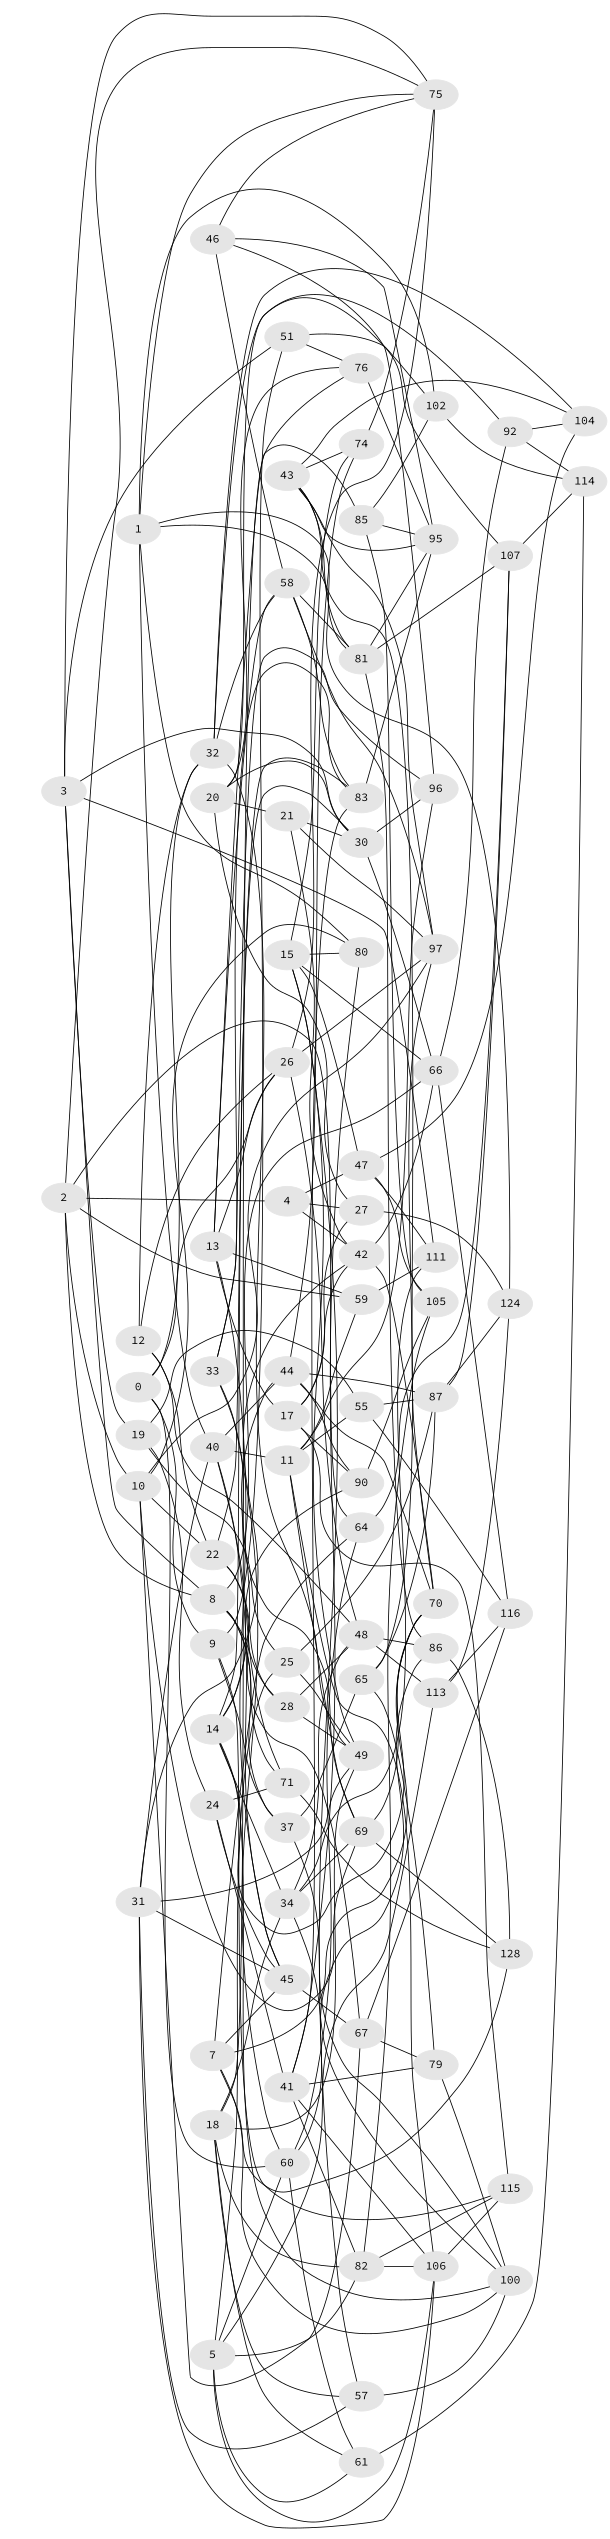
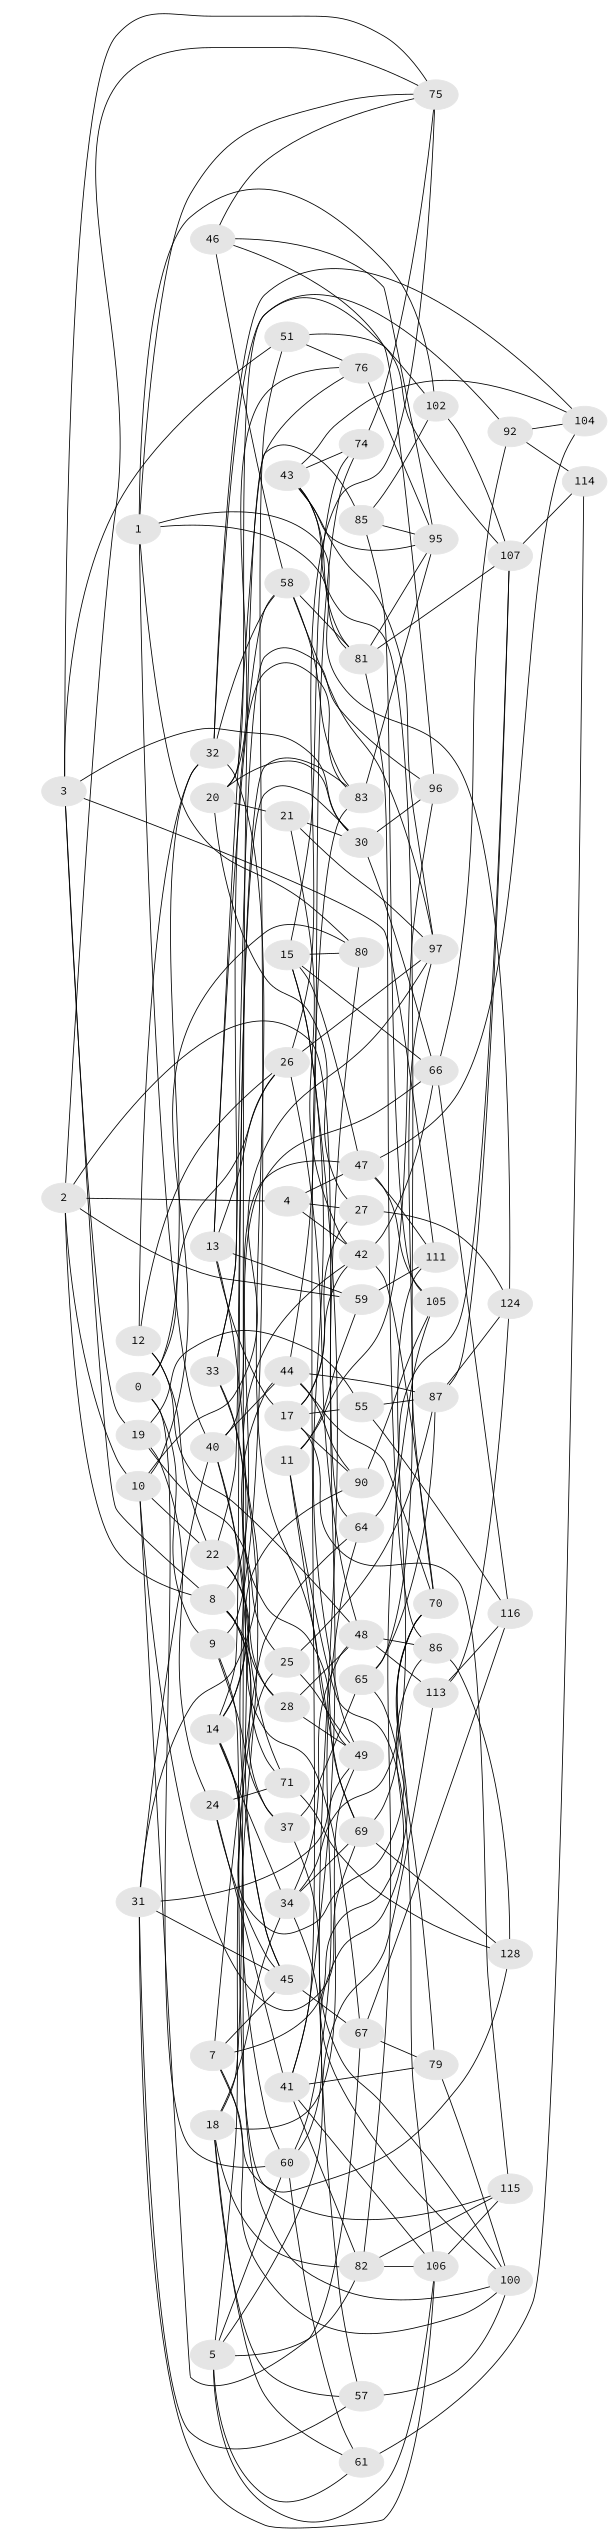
(496, 458) -> (481, 478)
(320, 1437) -> (324, 1412)
(250, 1454) -> (244, 1267)
